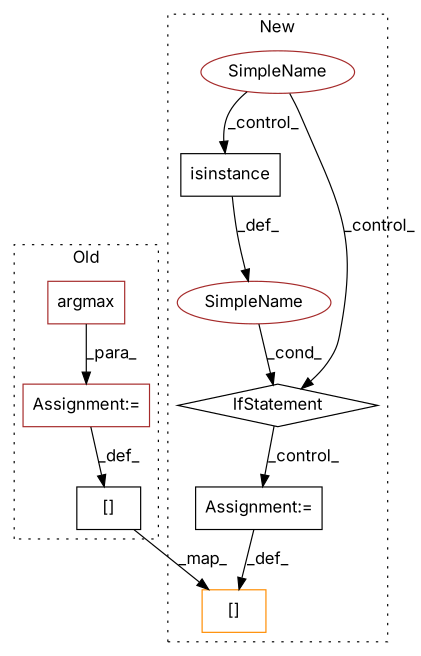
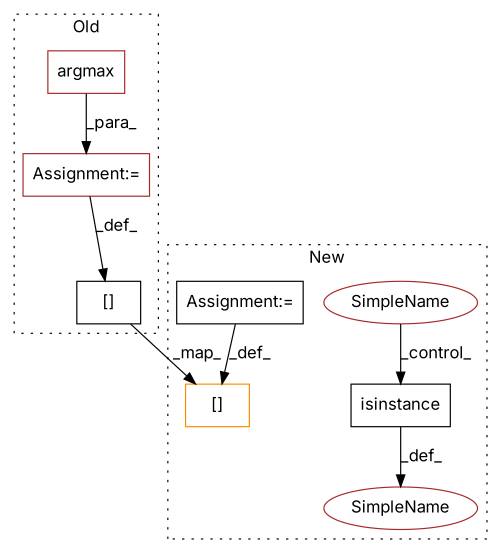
(278, 405) -> none
